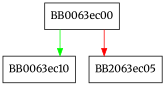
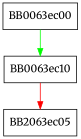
(104, 39) -> (40, 92)
